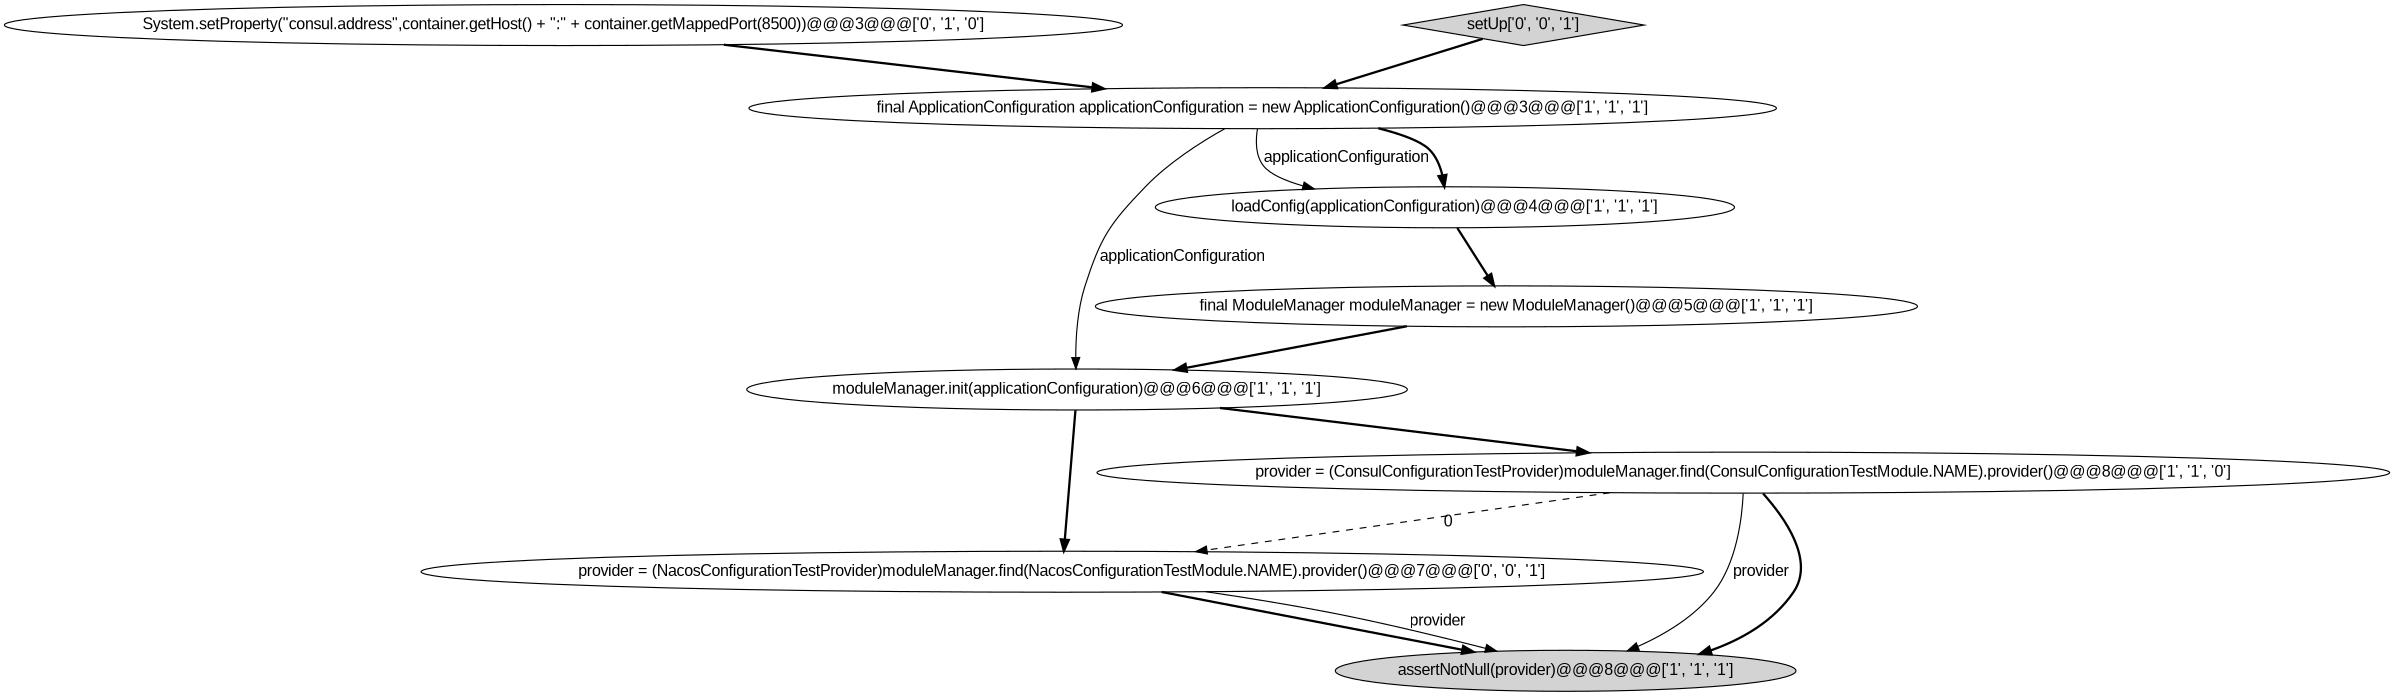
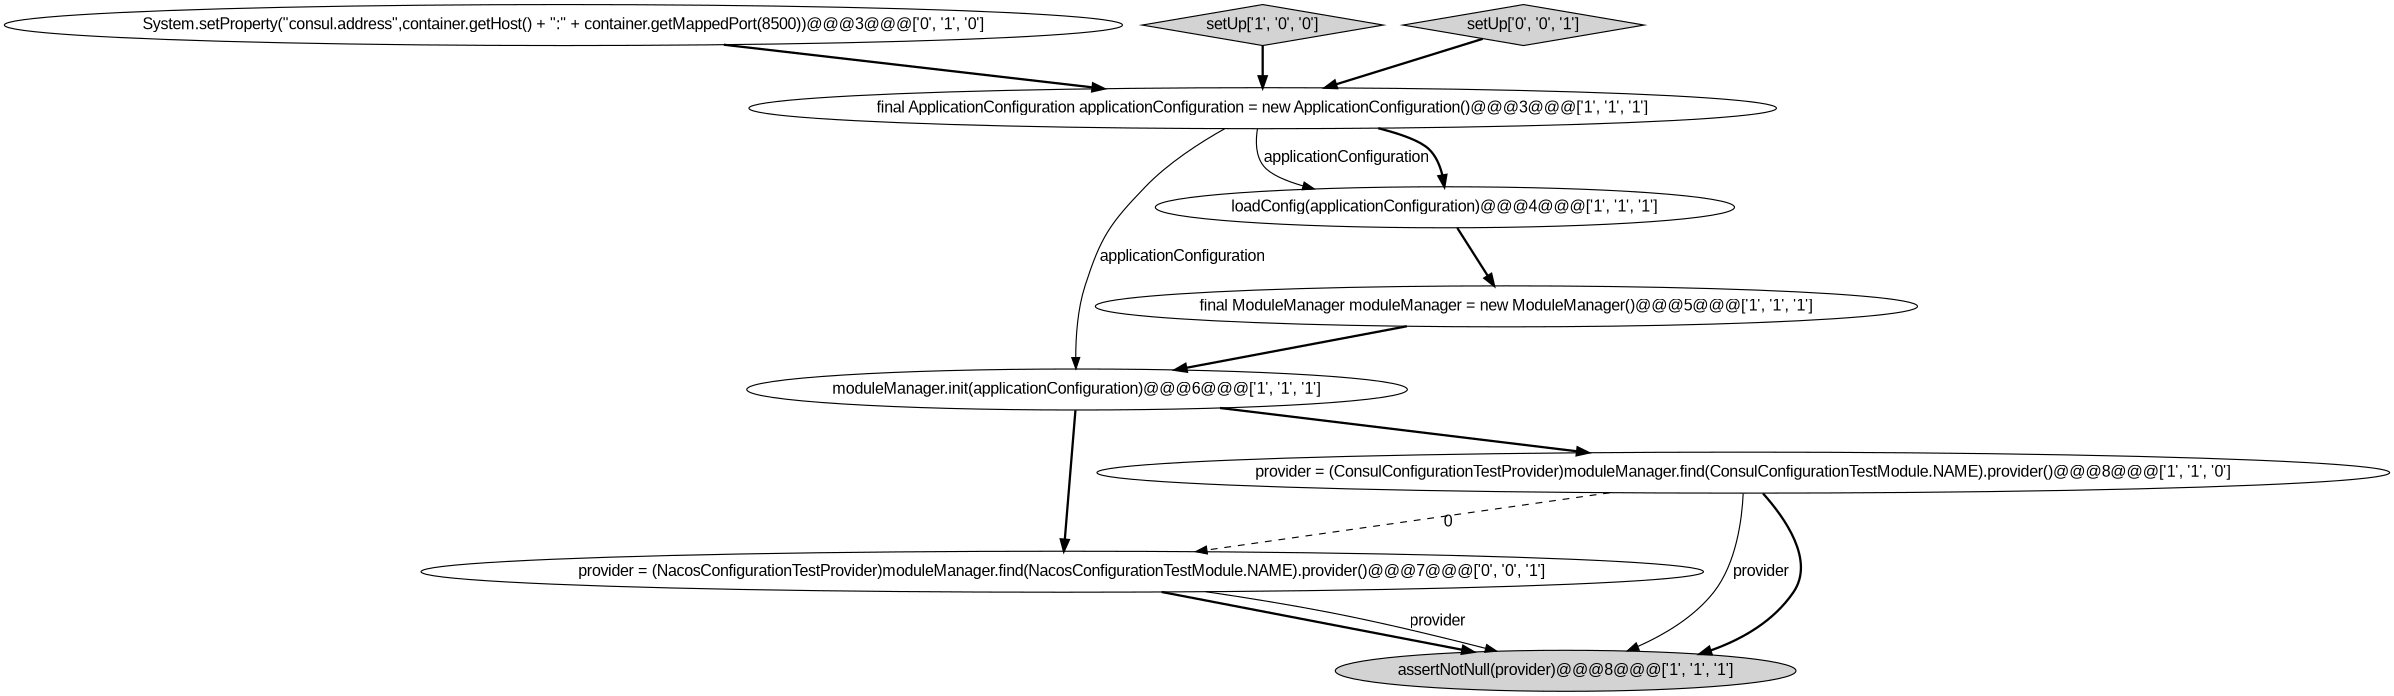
none -> (1263, 25)
